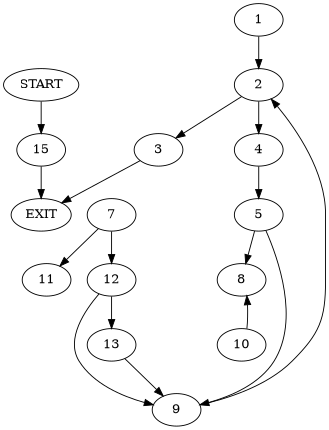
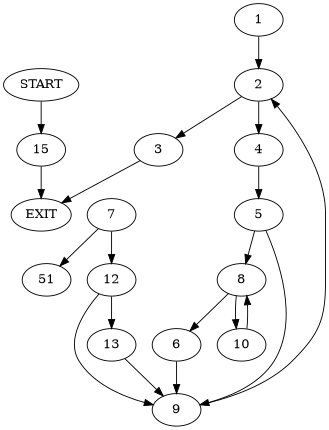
(47, 280) -> (47, 280)
none -> (236, 308)
none -> (177, 345)
